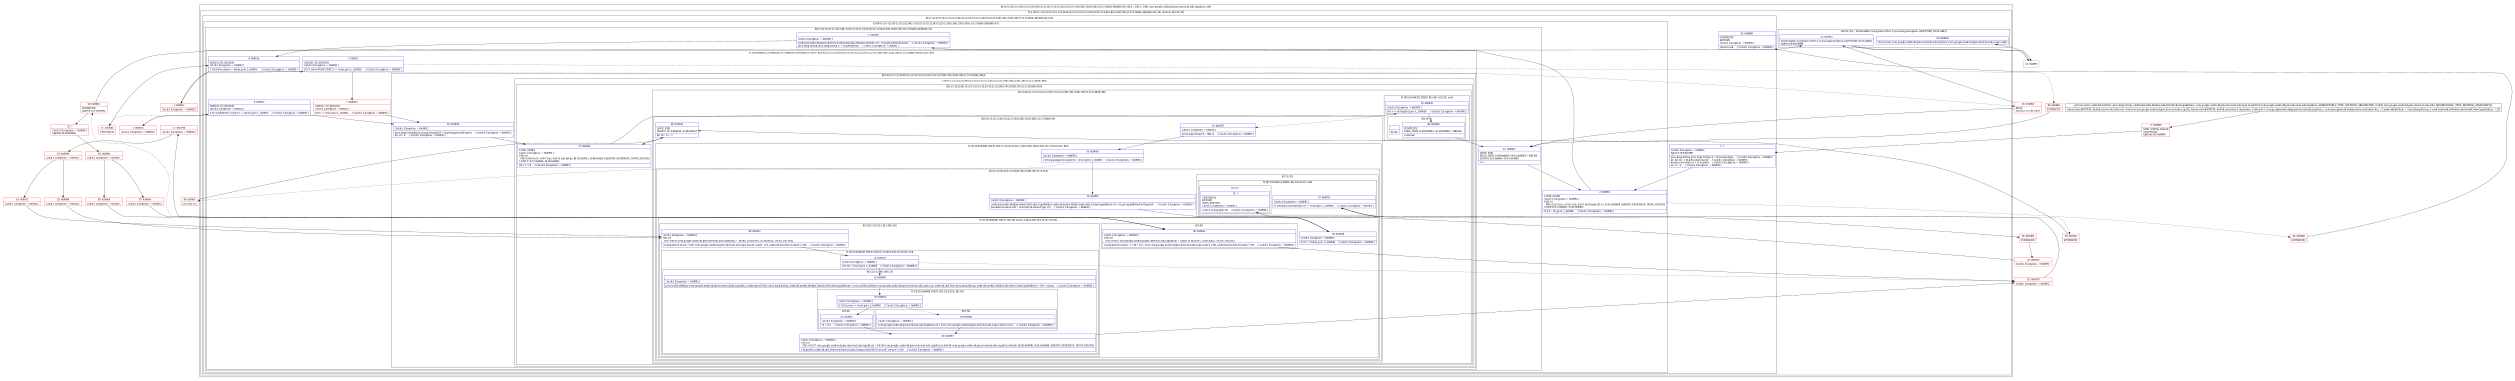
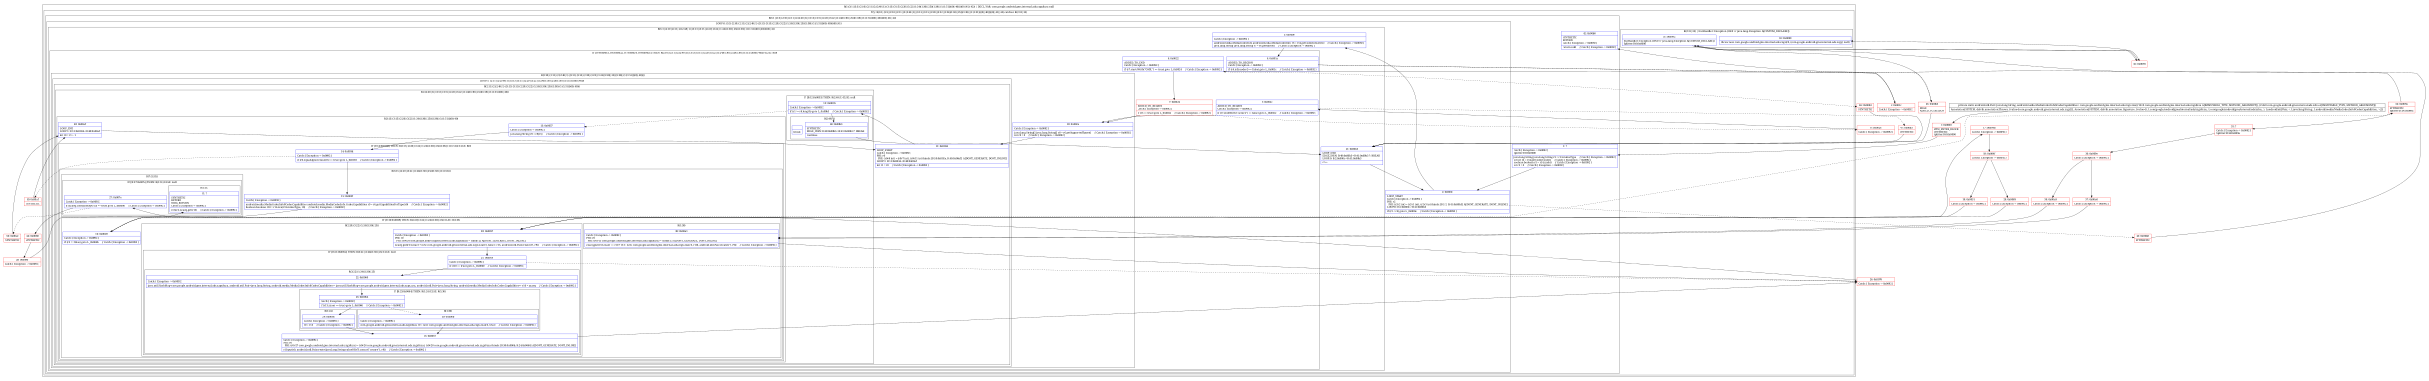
(317, 63) -> (1134, 63)
(148, 80) -> (1640, 143)
